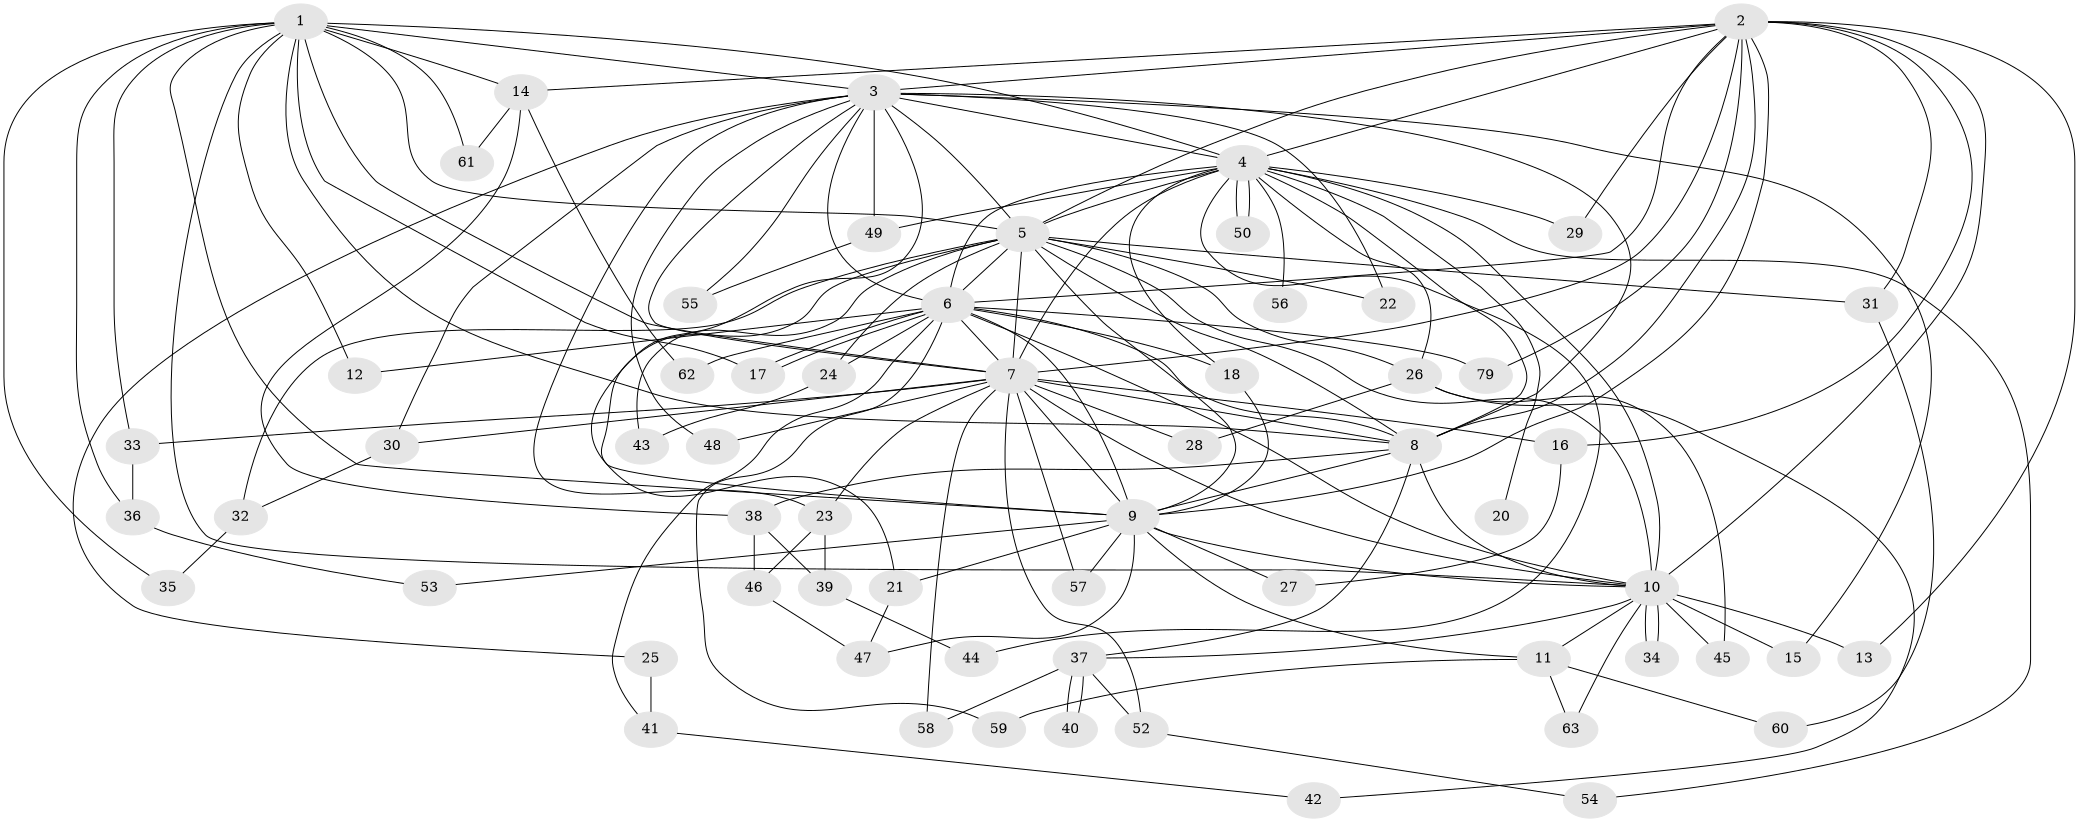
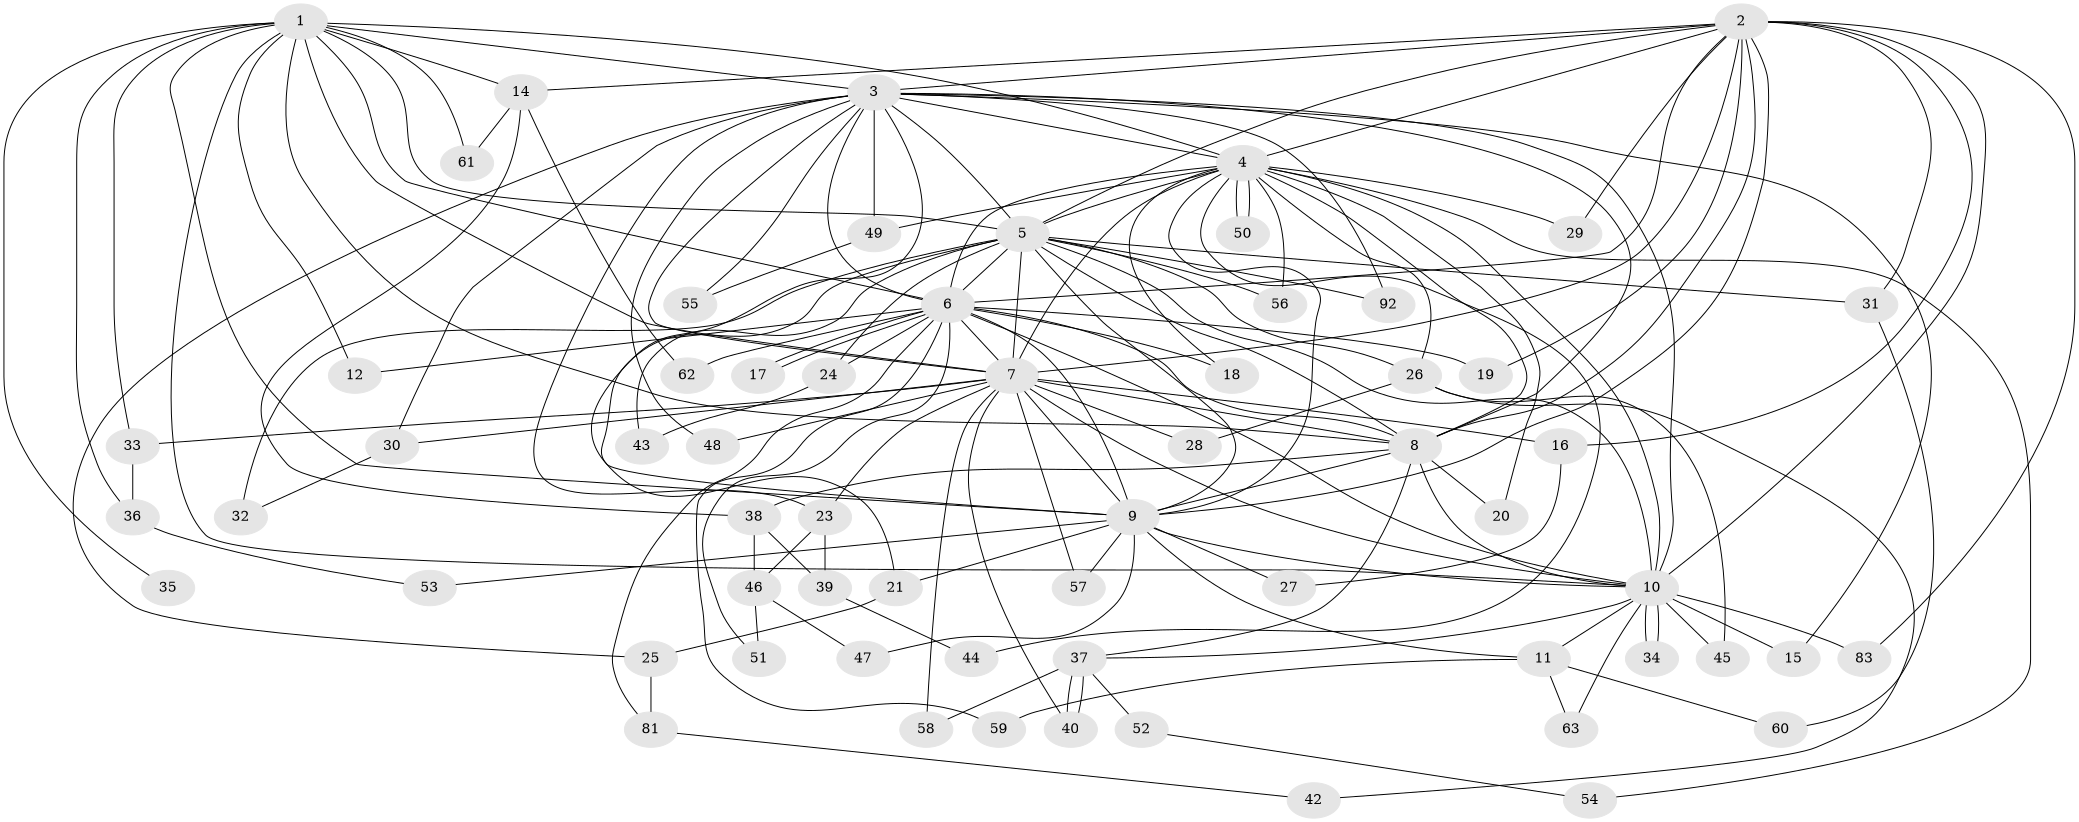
none -> (1517, 143)
(460, 255) -> (596, 227)
none -> (1181, 270)
(1388, 305) -> (1388, 305)
(1486, 376) -> (1486, 376)
(1250, 478) -> (1317, 318)
none -> (1458, 482)
(205, 553) -> none
(1028, 579) -> (981, 549)
(880, 623) -> (776, 628)
none -> (759, 659)
(1864, 659) -> (1864, 659)
(651, 730) -> (651, 730)
